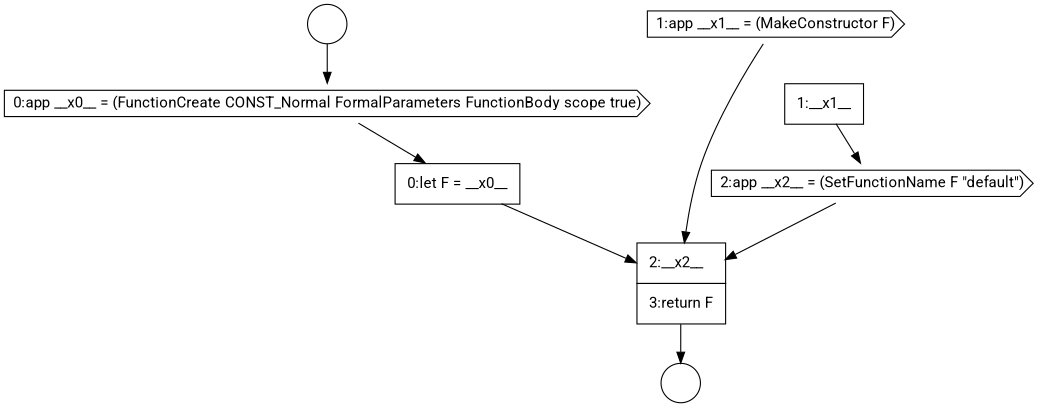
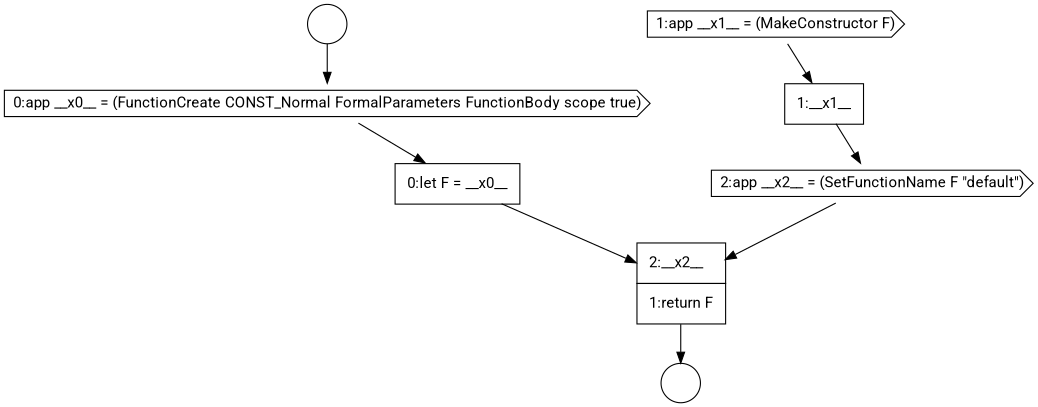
(713, 134) -> (797, 59)
(681, 303) -> (681, 303)
